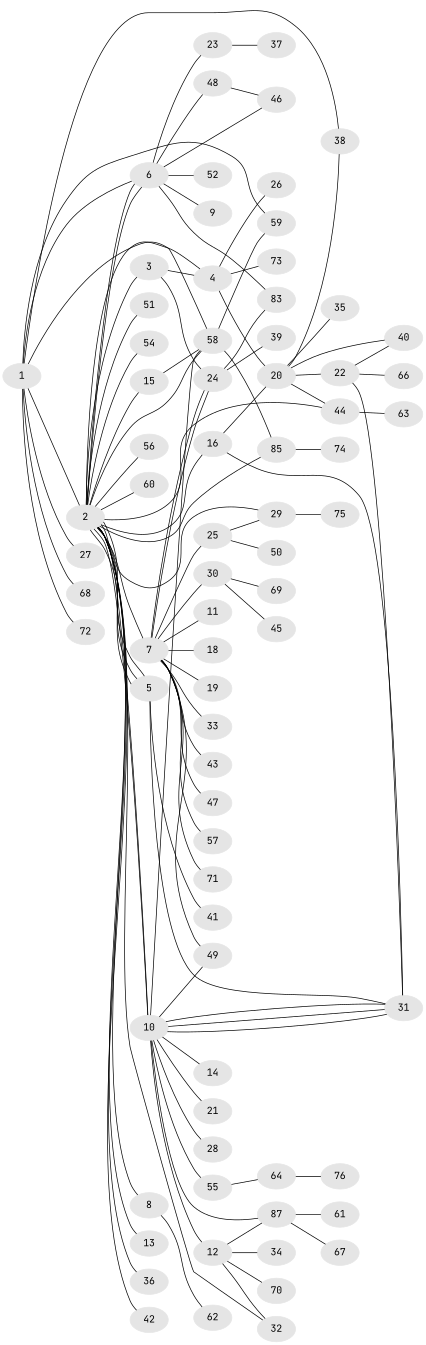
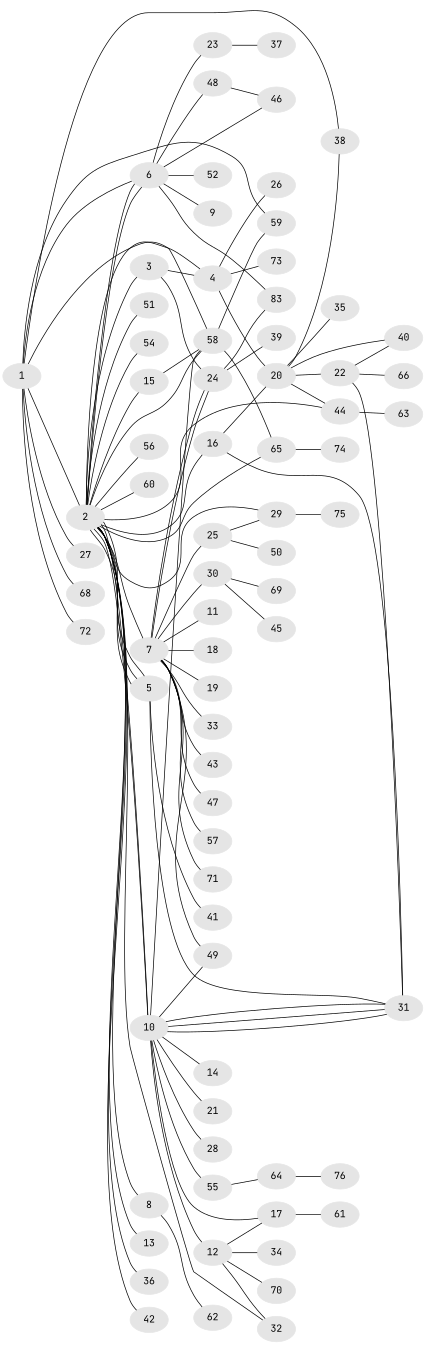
(276, 450) -> (276, 450)
(276, 1215) -> (276, 1215)
(340, 1253) -> none
